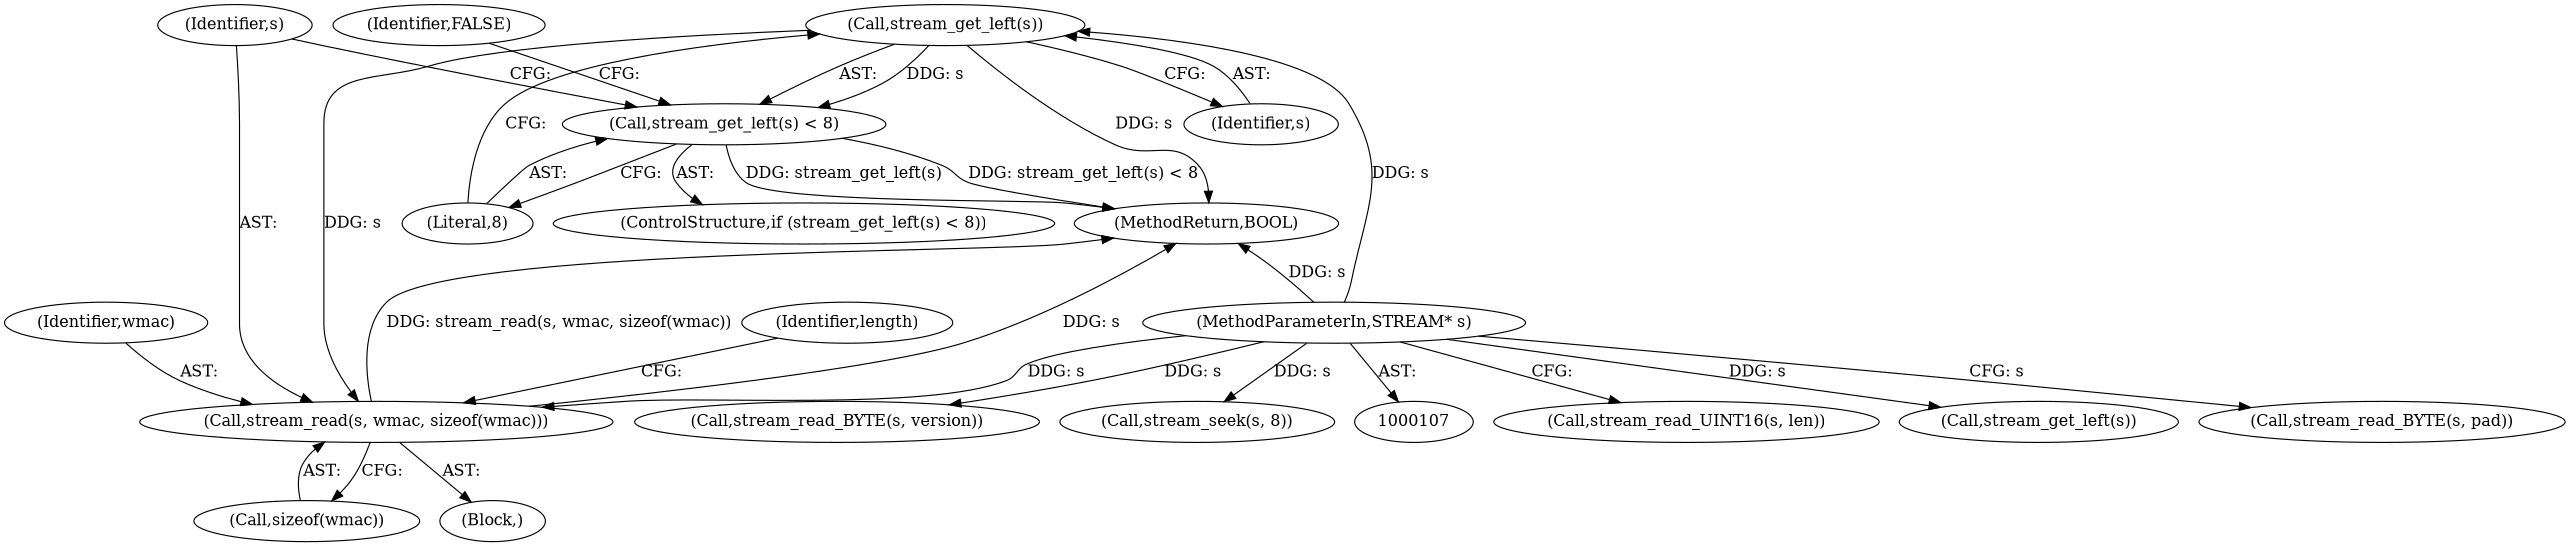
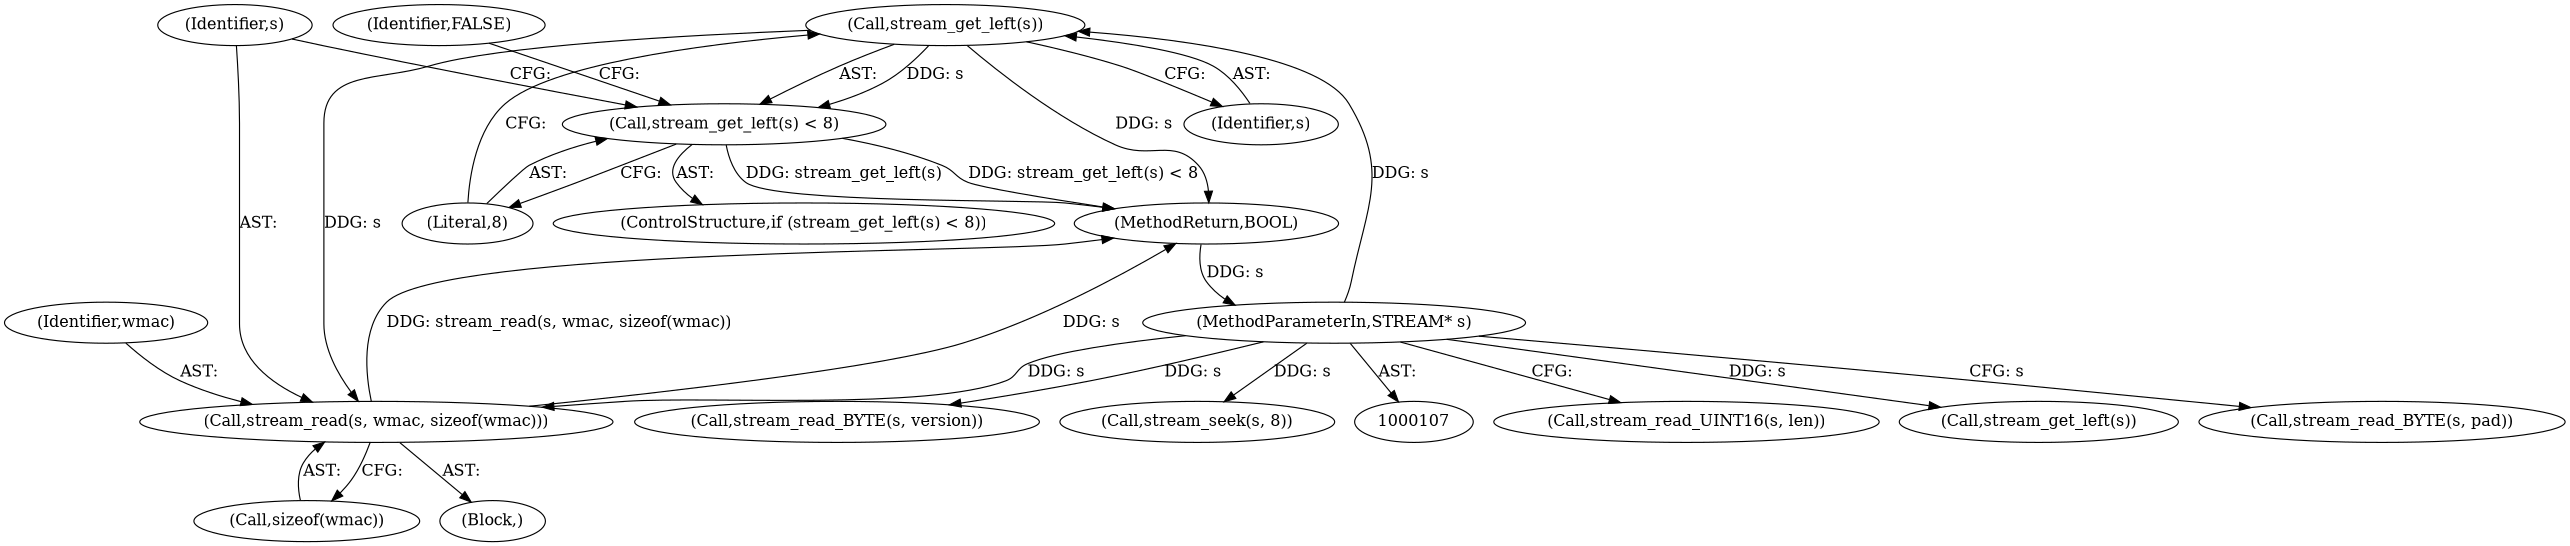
(1282, 275) -> (1203, 276)
(847, 323) -> none
